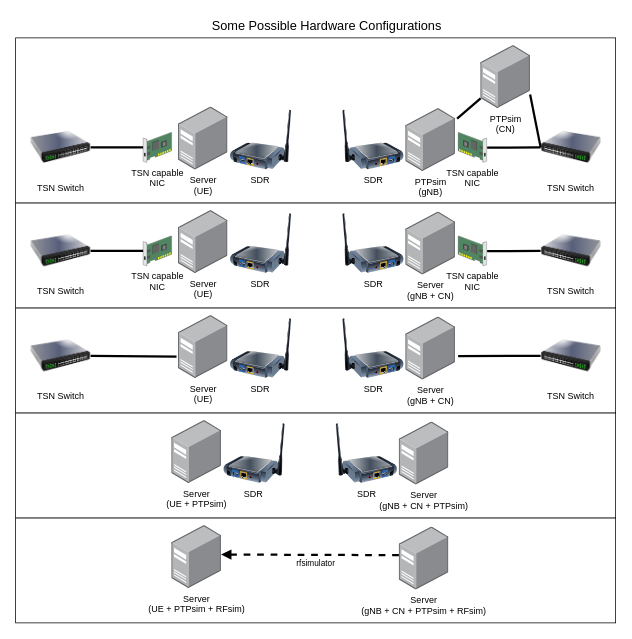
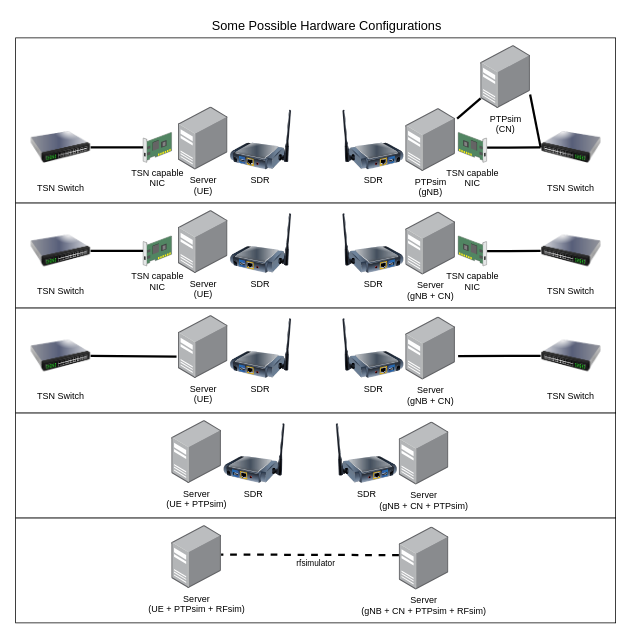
(231, 555) -> (227, 555)
